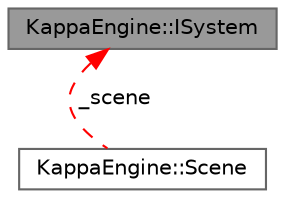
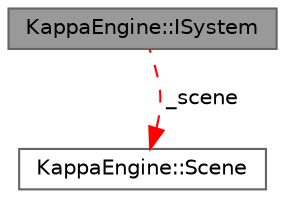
(71, 110) -> (160, 88)
